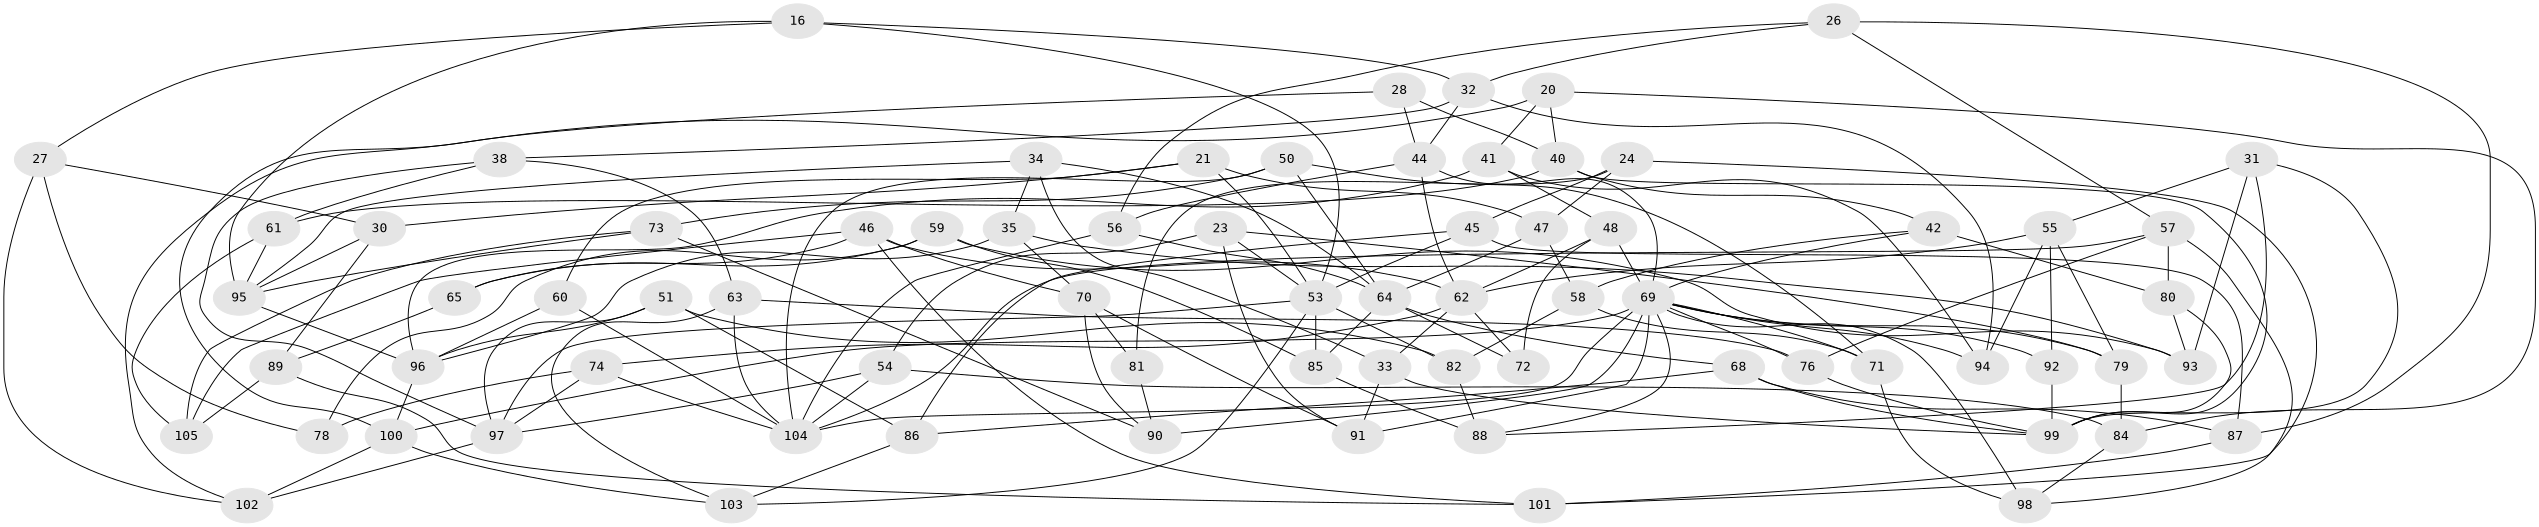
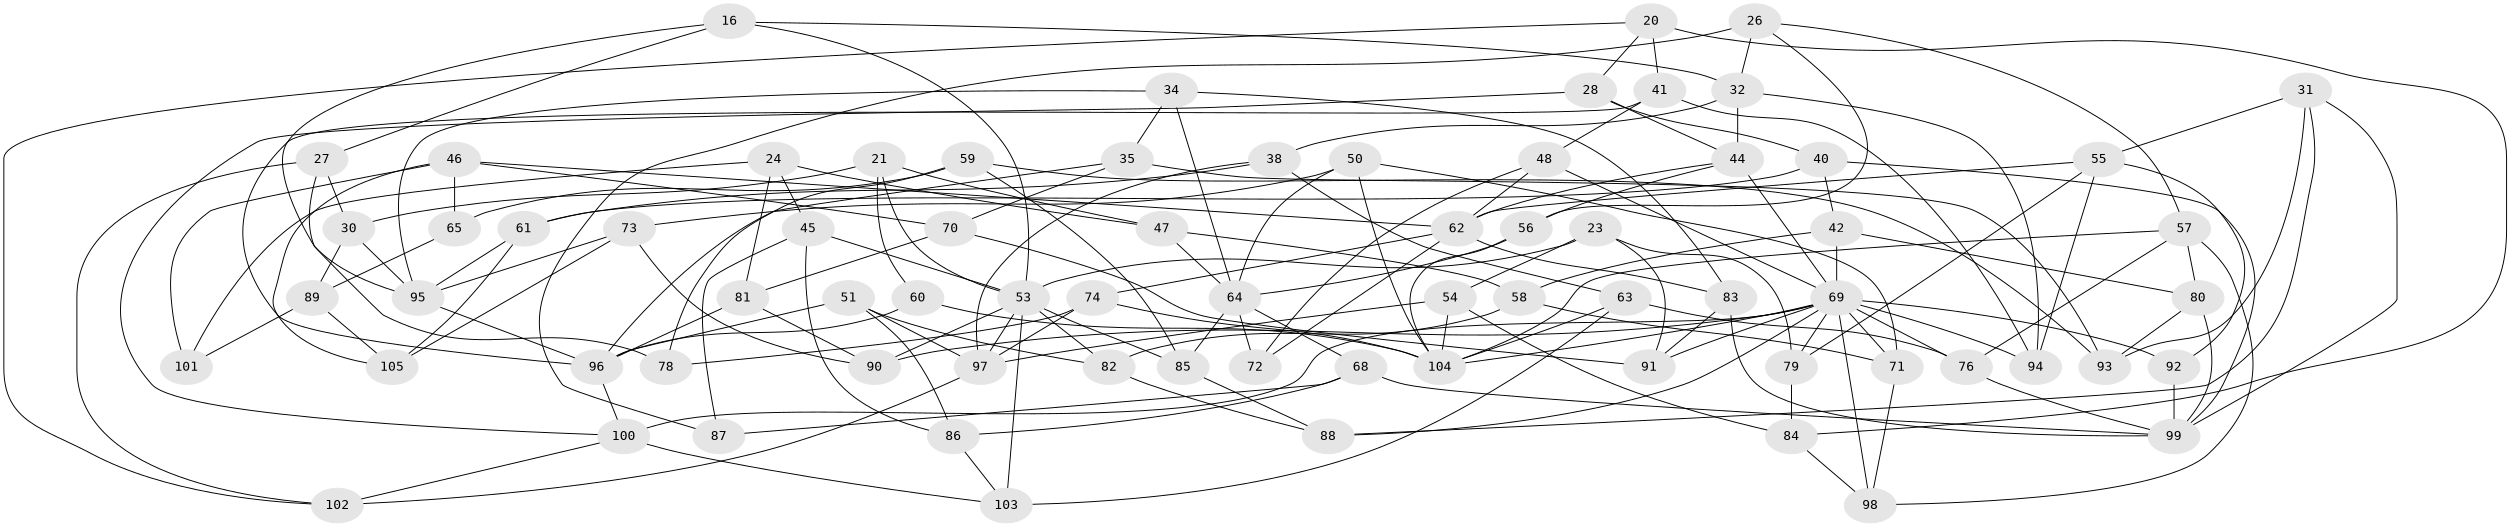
(1553, 125) -> (1621, 56)
none -> (667, 333)
(1385, 367) -> (1731, 298)
(1098, 376) -> (960, 328)
(1889, 483) -> none
